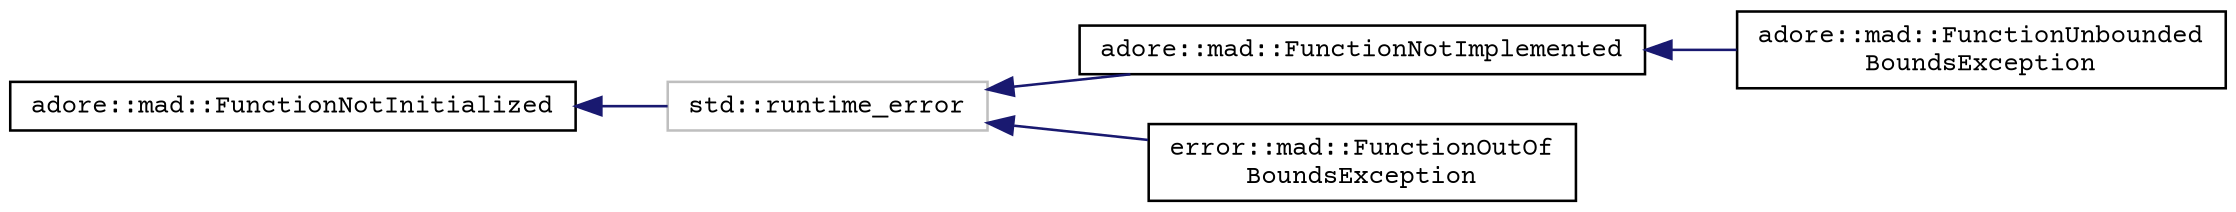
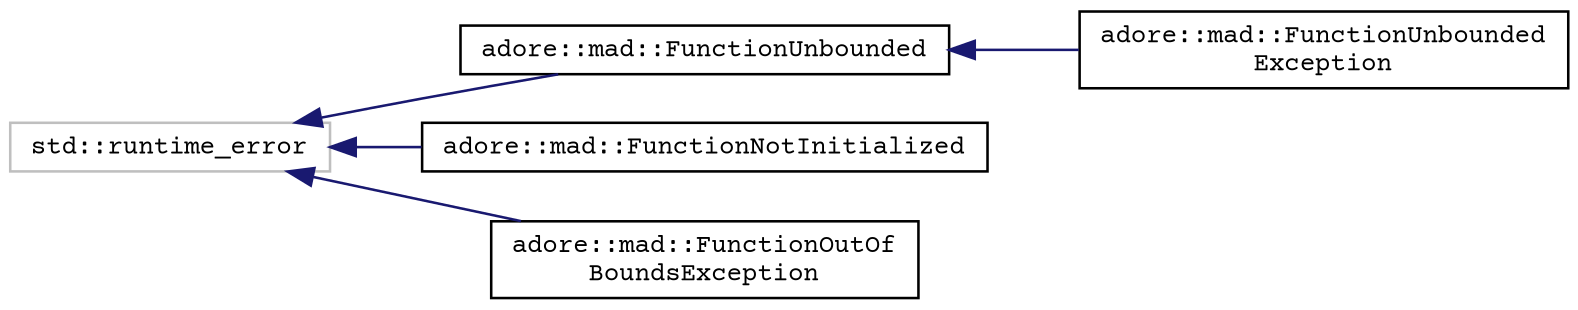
(1362, 50) -> (705, 50)
(1981, 50) -> (1324, 50)
(635, 106) -> (389, 147)
(1362, 162) -> (705, 260)
